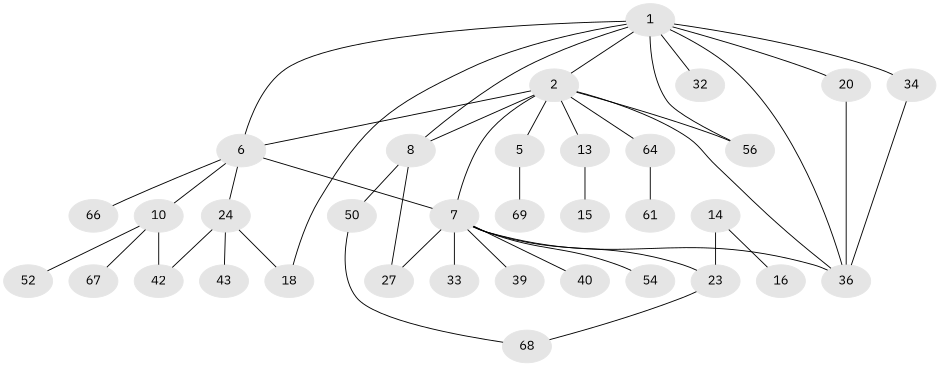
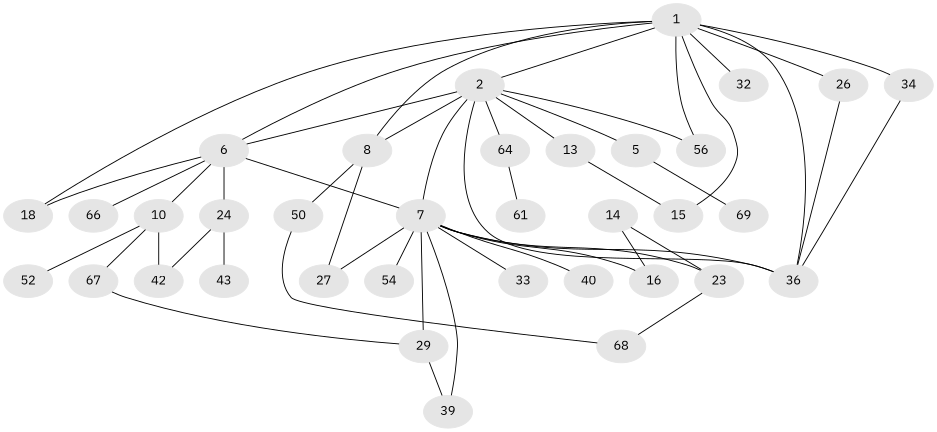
(846, 85) -> (843, 85)
none -> (728, 123)
none -> (538, 248)
(258, 249) -> (123, 178)
none -> (424, 346)
